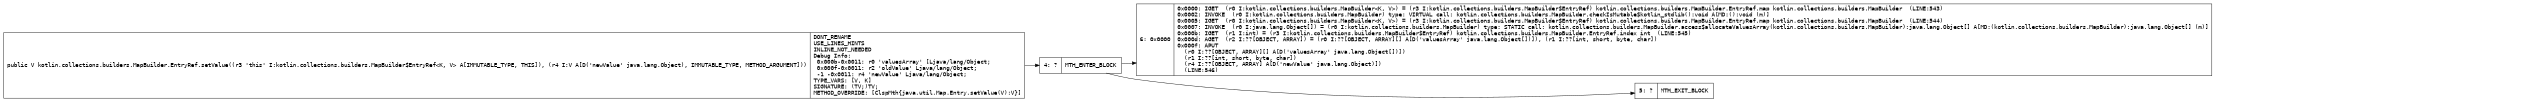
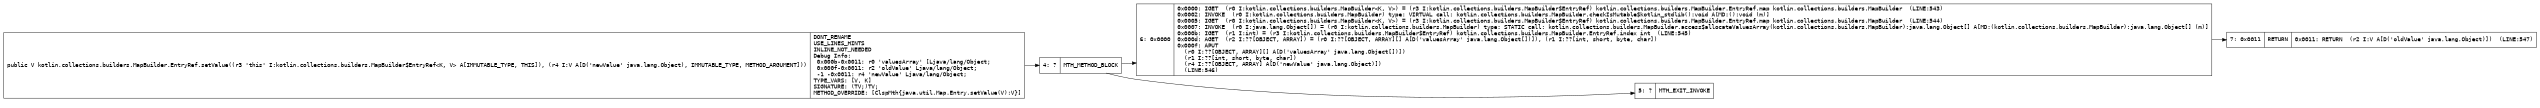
none -> (2382, 40)
(1091, 65) -> (1091, 65)
(1684, 91) -> (1684, 91)
